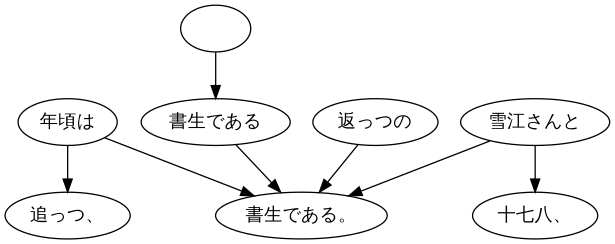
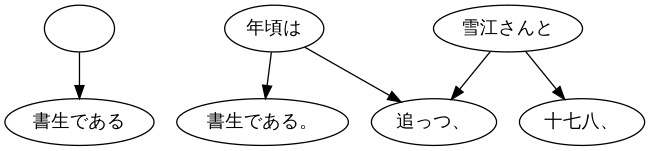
(375, 122) -> none
(254, 164) -> none
(426, 166) -> (475, 70)
